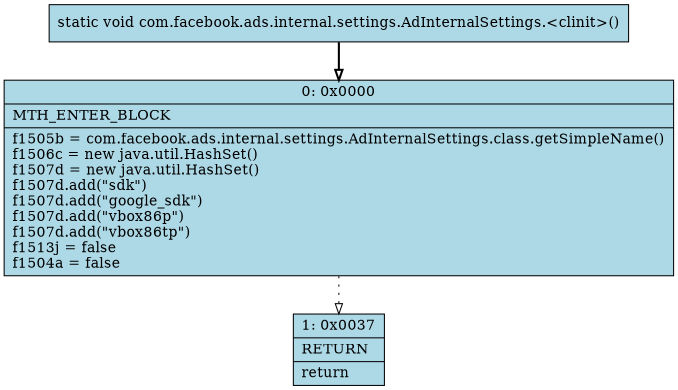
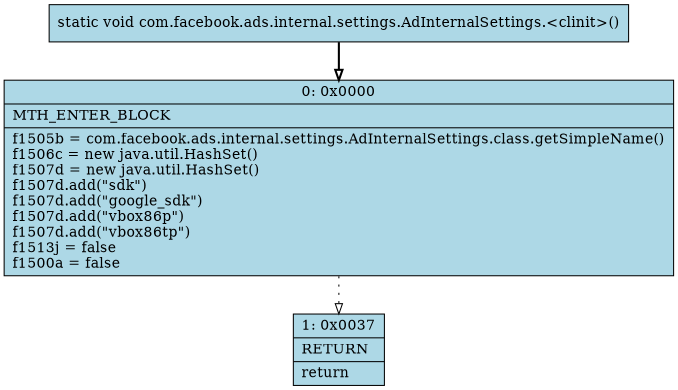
(67, 263) -> (67, 263)
